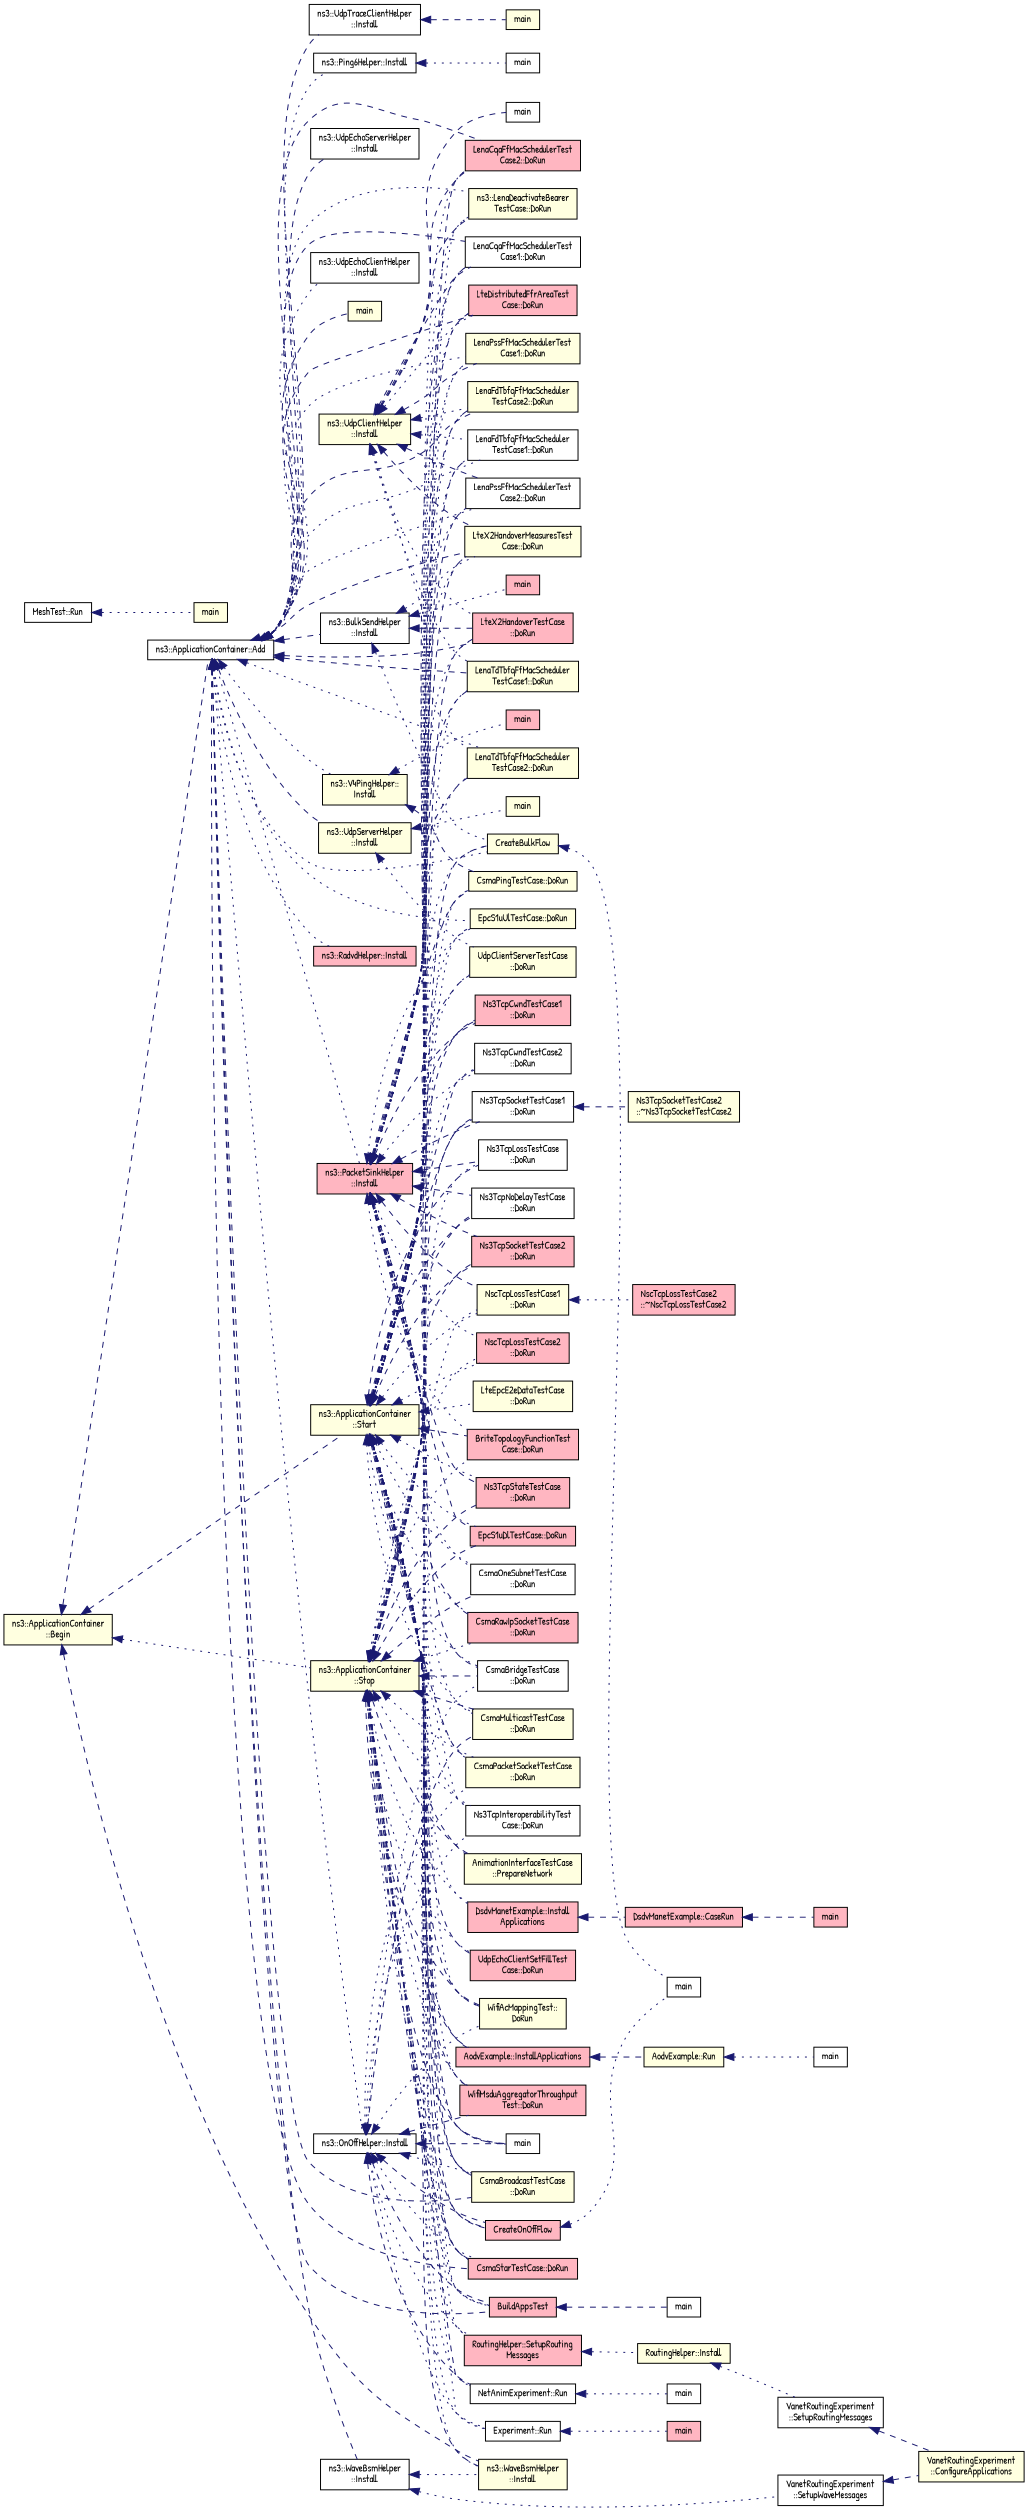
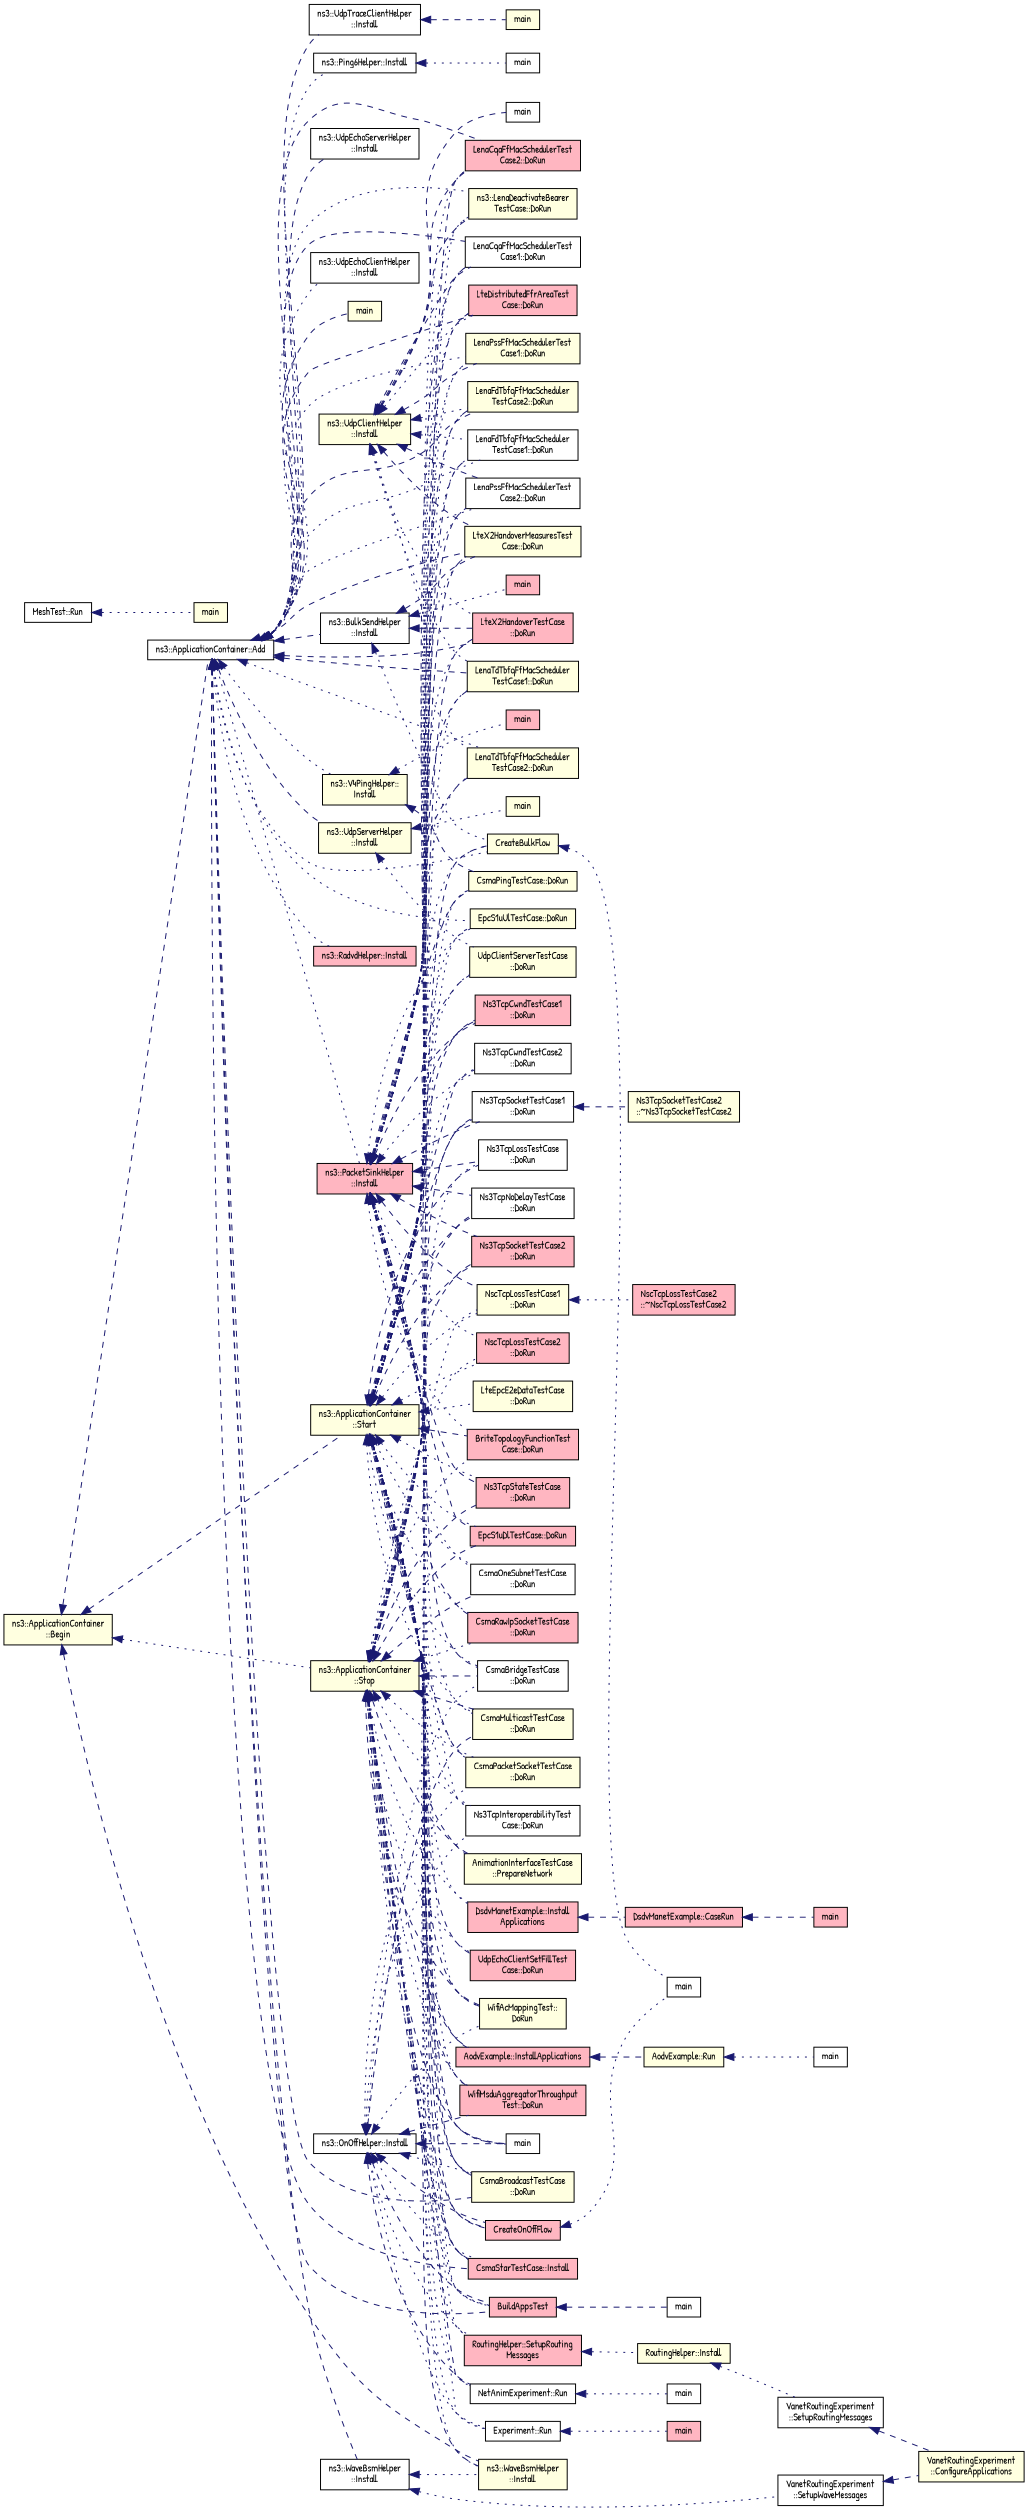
(439, 581) -> (439, 581)
(279, 1403) -> none
(523, 2269) -> (523, 2269)
